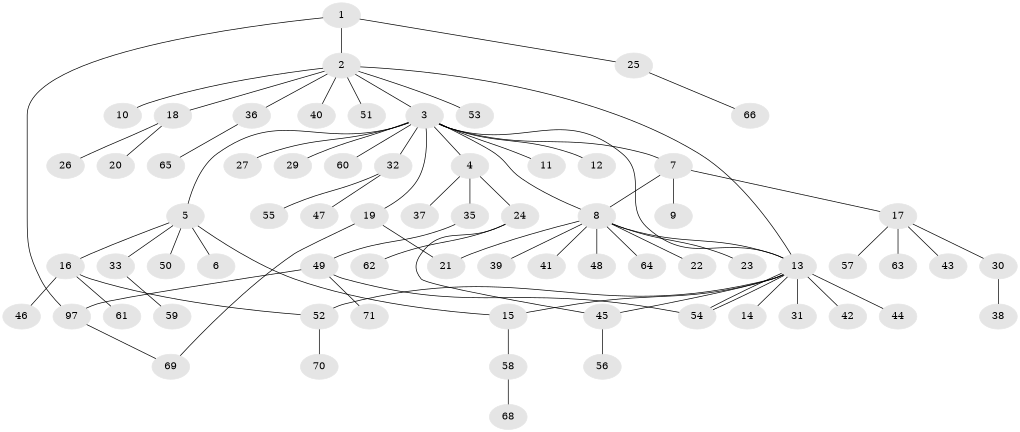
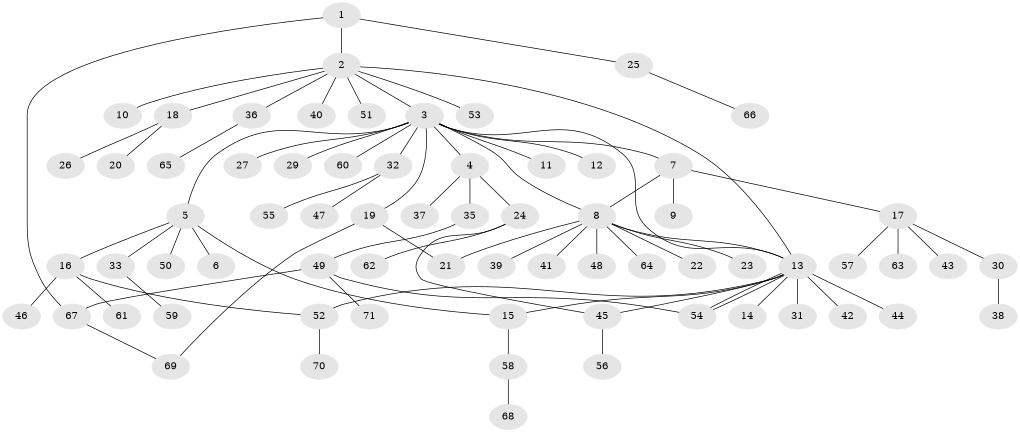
(72, 317) -> (72, 317)
